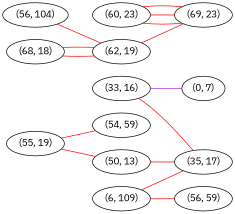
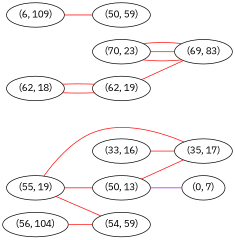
(121, 15) -> (121, 52)
(203, 15) -> (203, 52)
(79, 34) -> (80, 225)
(35, 52) -> (35, 88)
(166, 88) -> (166, 188)
(162, 180) -> (106, 129)
(203, 199) -> (121, 15)
